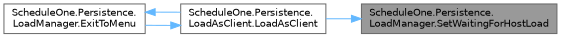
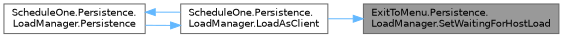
(75, 19) -> (75, 19)
(253, 19) -> (254, 19)
(459, 19) -> (461, 19)
